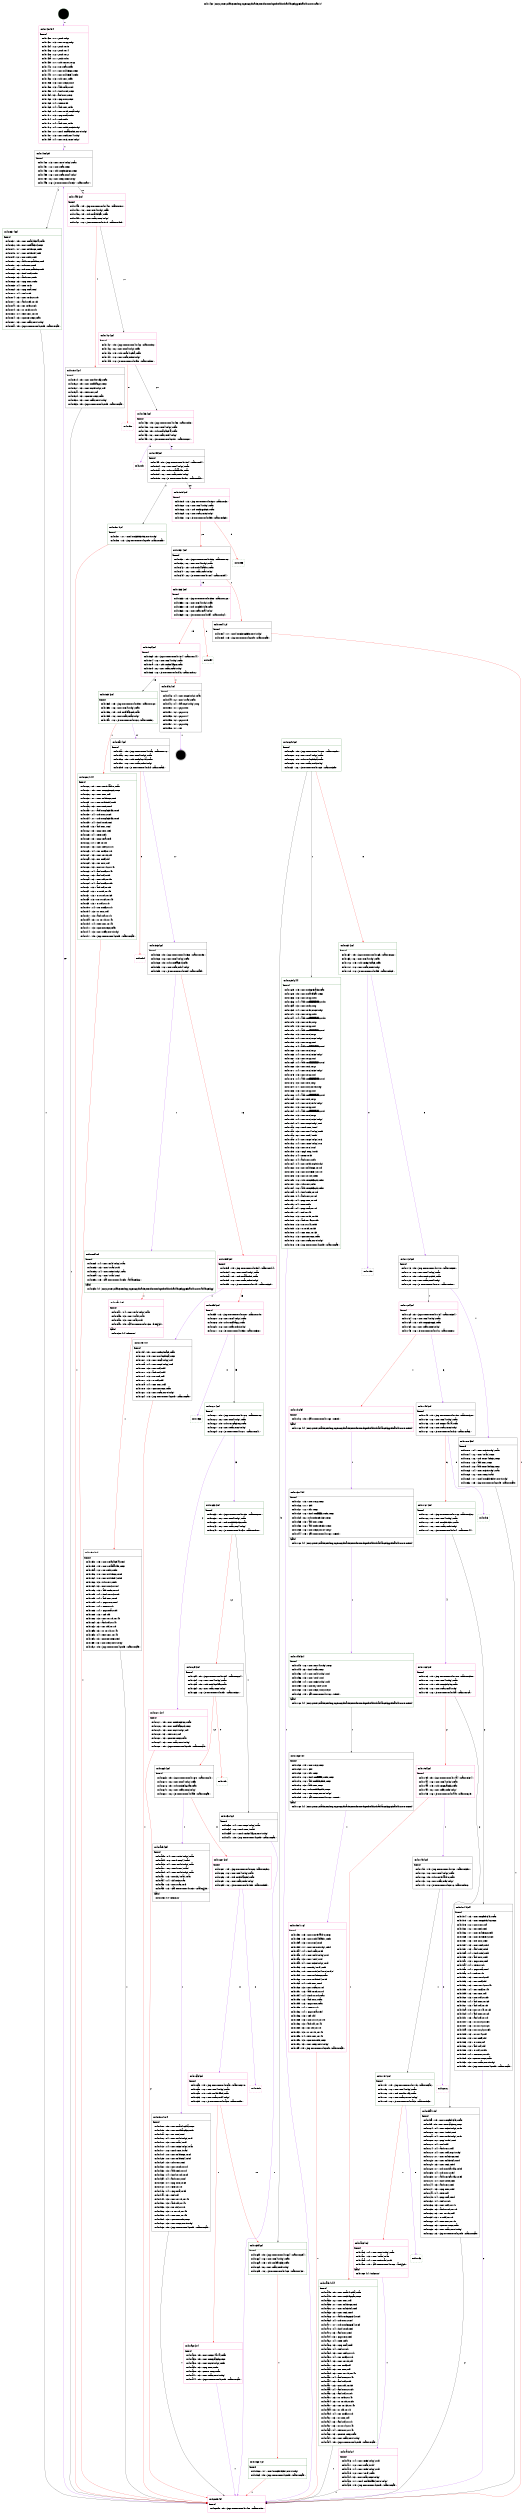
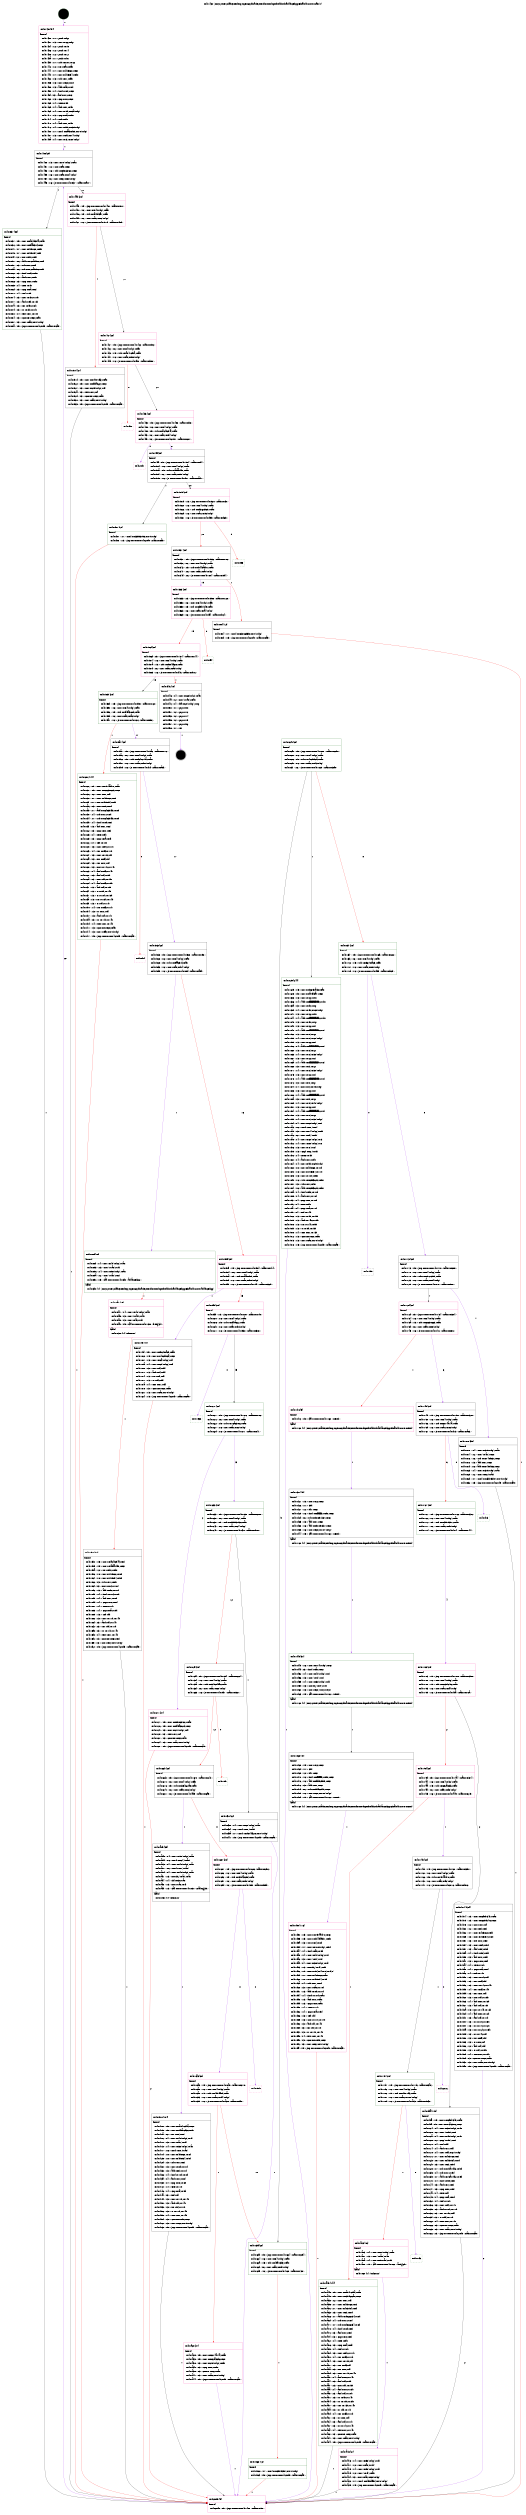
(483, 1716) -> none
